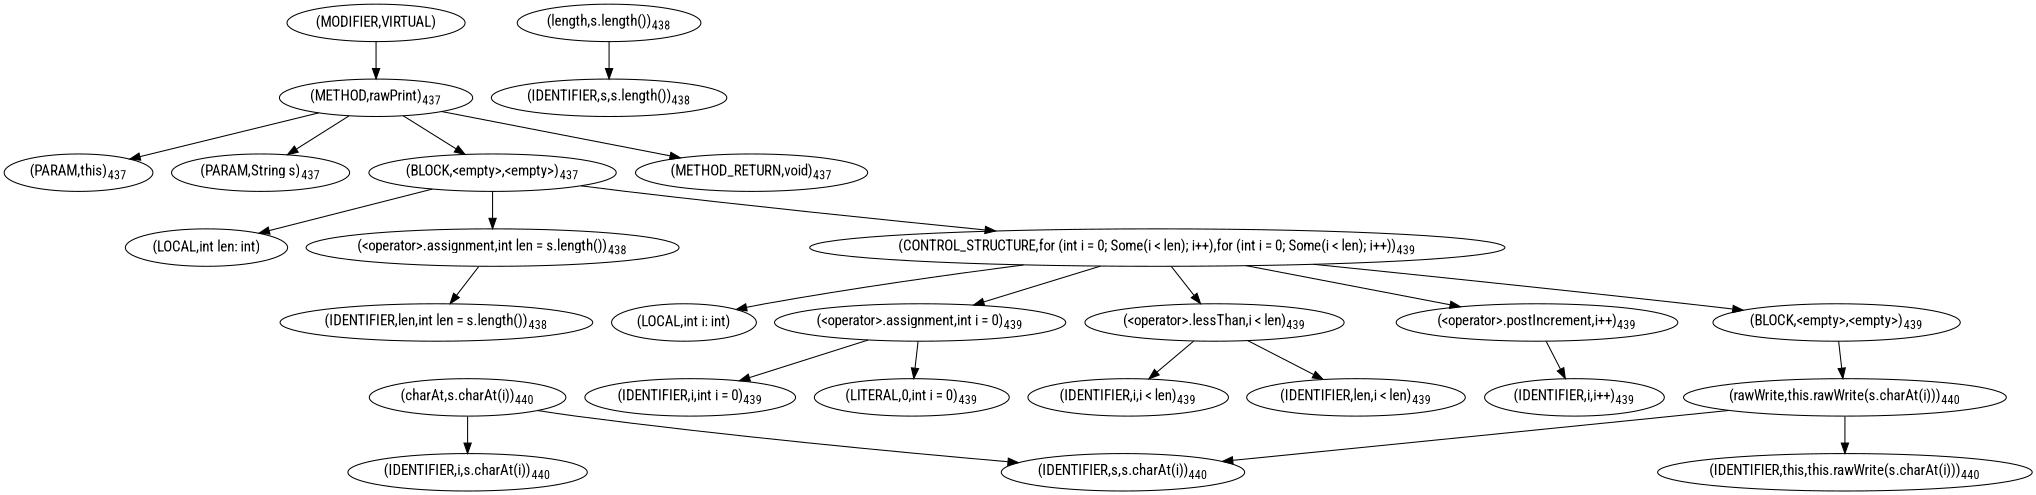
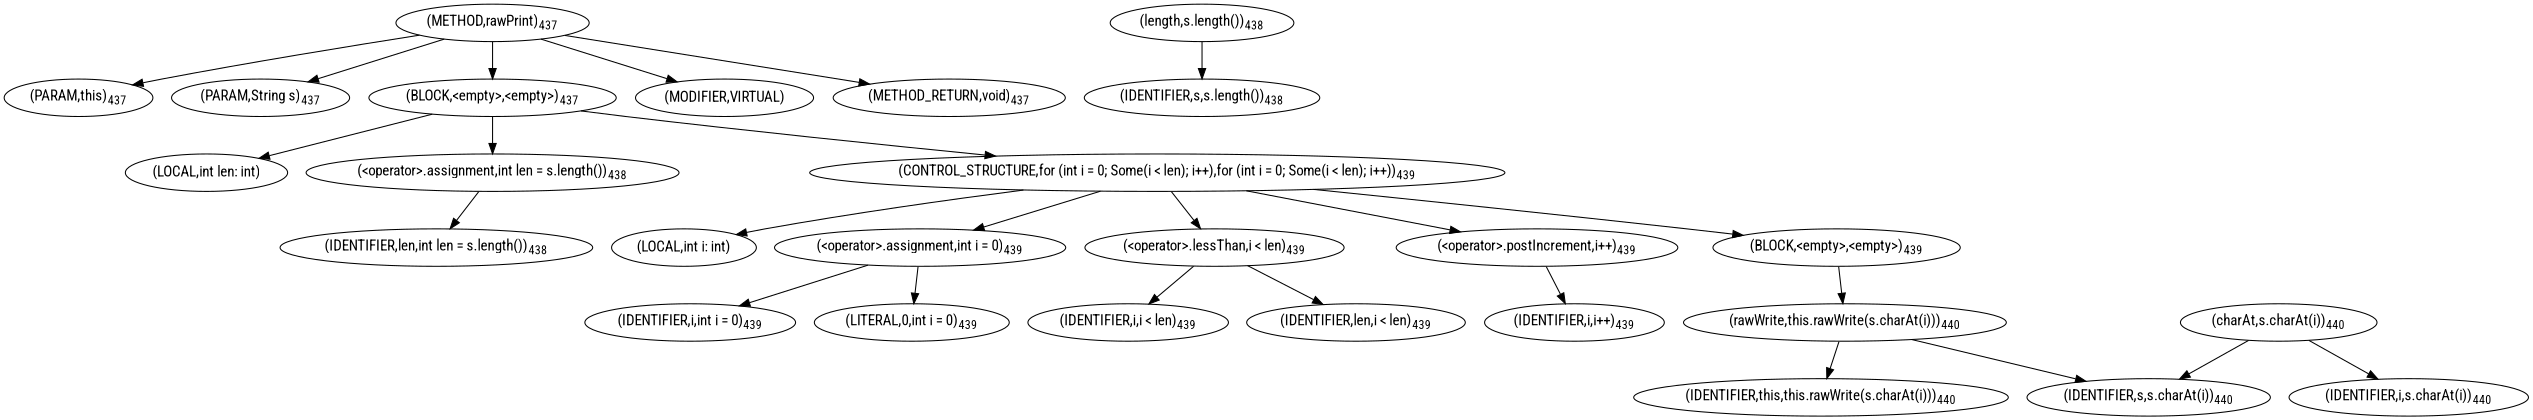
(376, 55) -> (604, 59)
